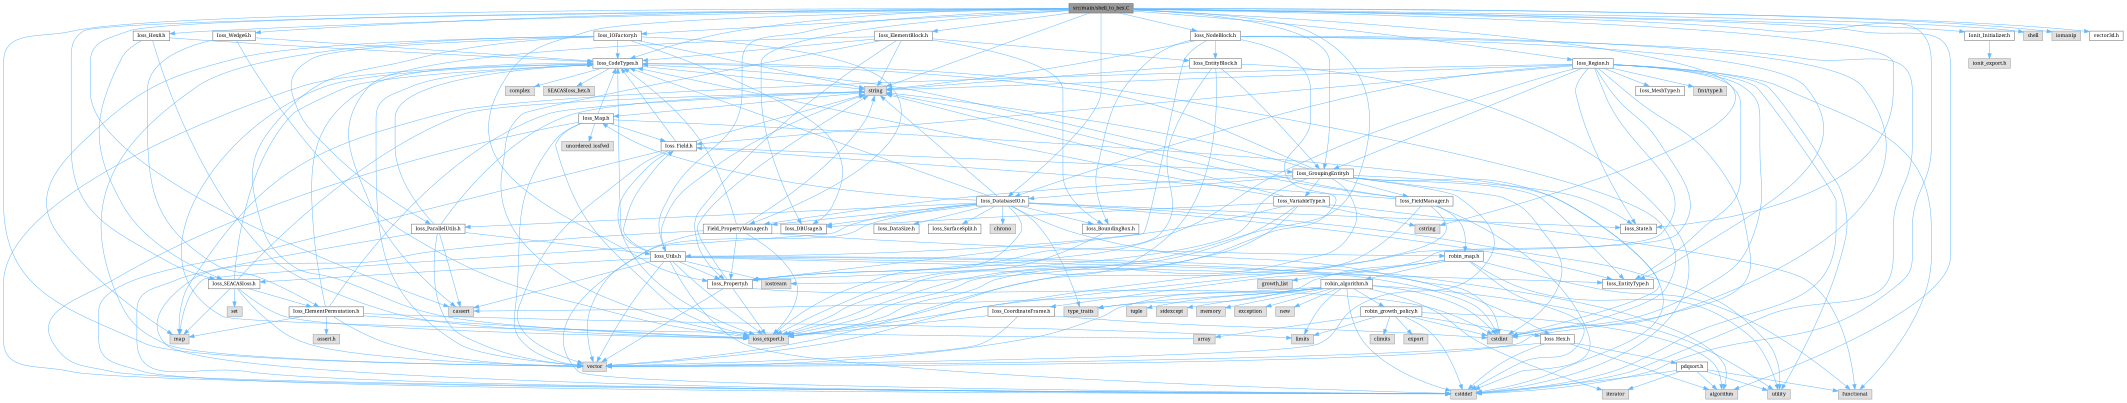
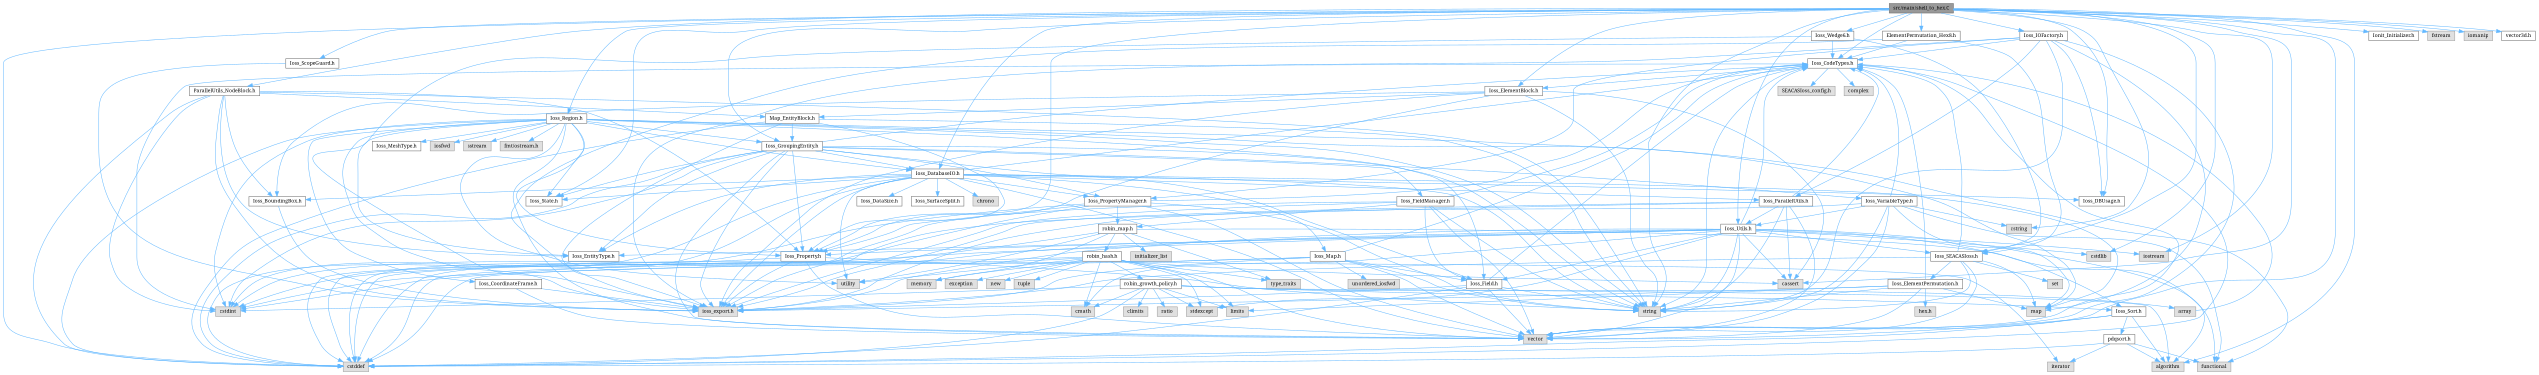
(151, 36) -> (1921, 36)
(1215, 36) -> (225, 91)
(2033, 36) -> (2441, 36)
(761, 50) -> (1678, 77)
none -> (312, 63)
(1215, 63) -> (792, 119)
(1990, 63) -> none
(569, 91) -> (1807, 91)
(1710, 91) -> (521, 146)
(748, 104) -> (1430, 283)
none -> (442, 146)
none -> (477, 146)
(992, 160) -> (1184, 186)
(156, 199) -> (2002, 121)
(1064, 214) -> (2046, 259)
none -> (1014, 227)
(738, 229) -> (1118, 201)
(1047, 238) -> (1240, 253)
none -> (2099, 256)
none -> (1027, 264)
(1275, 284) -> (1151, 256)
(1347, 284) -> (1102, 256)
none -> (1526, 285)
none -> (1170, 295)
none -> (1083, 312)
(1258, 327) -> none
(326, 339) -> (1925, 312)
(1416, 339) -> (1167, 312)
(1557, 339) -> (2129, 312)
(1734, 380) -> none
